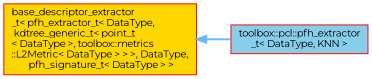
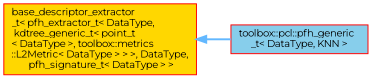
(299, 39) -> (299, 39)
